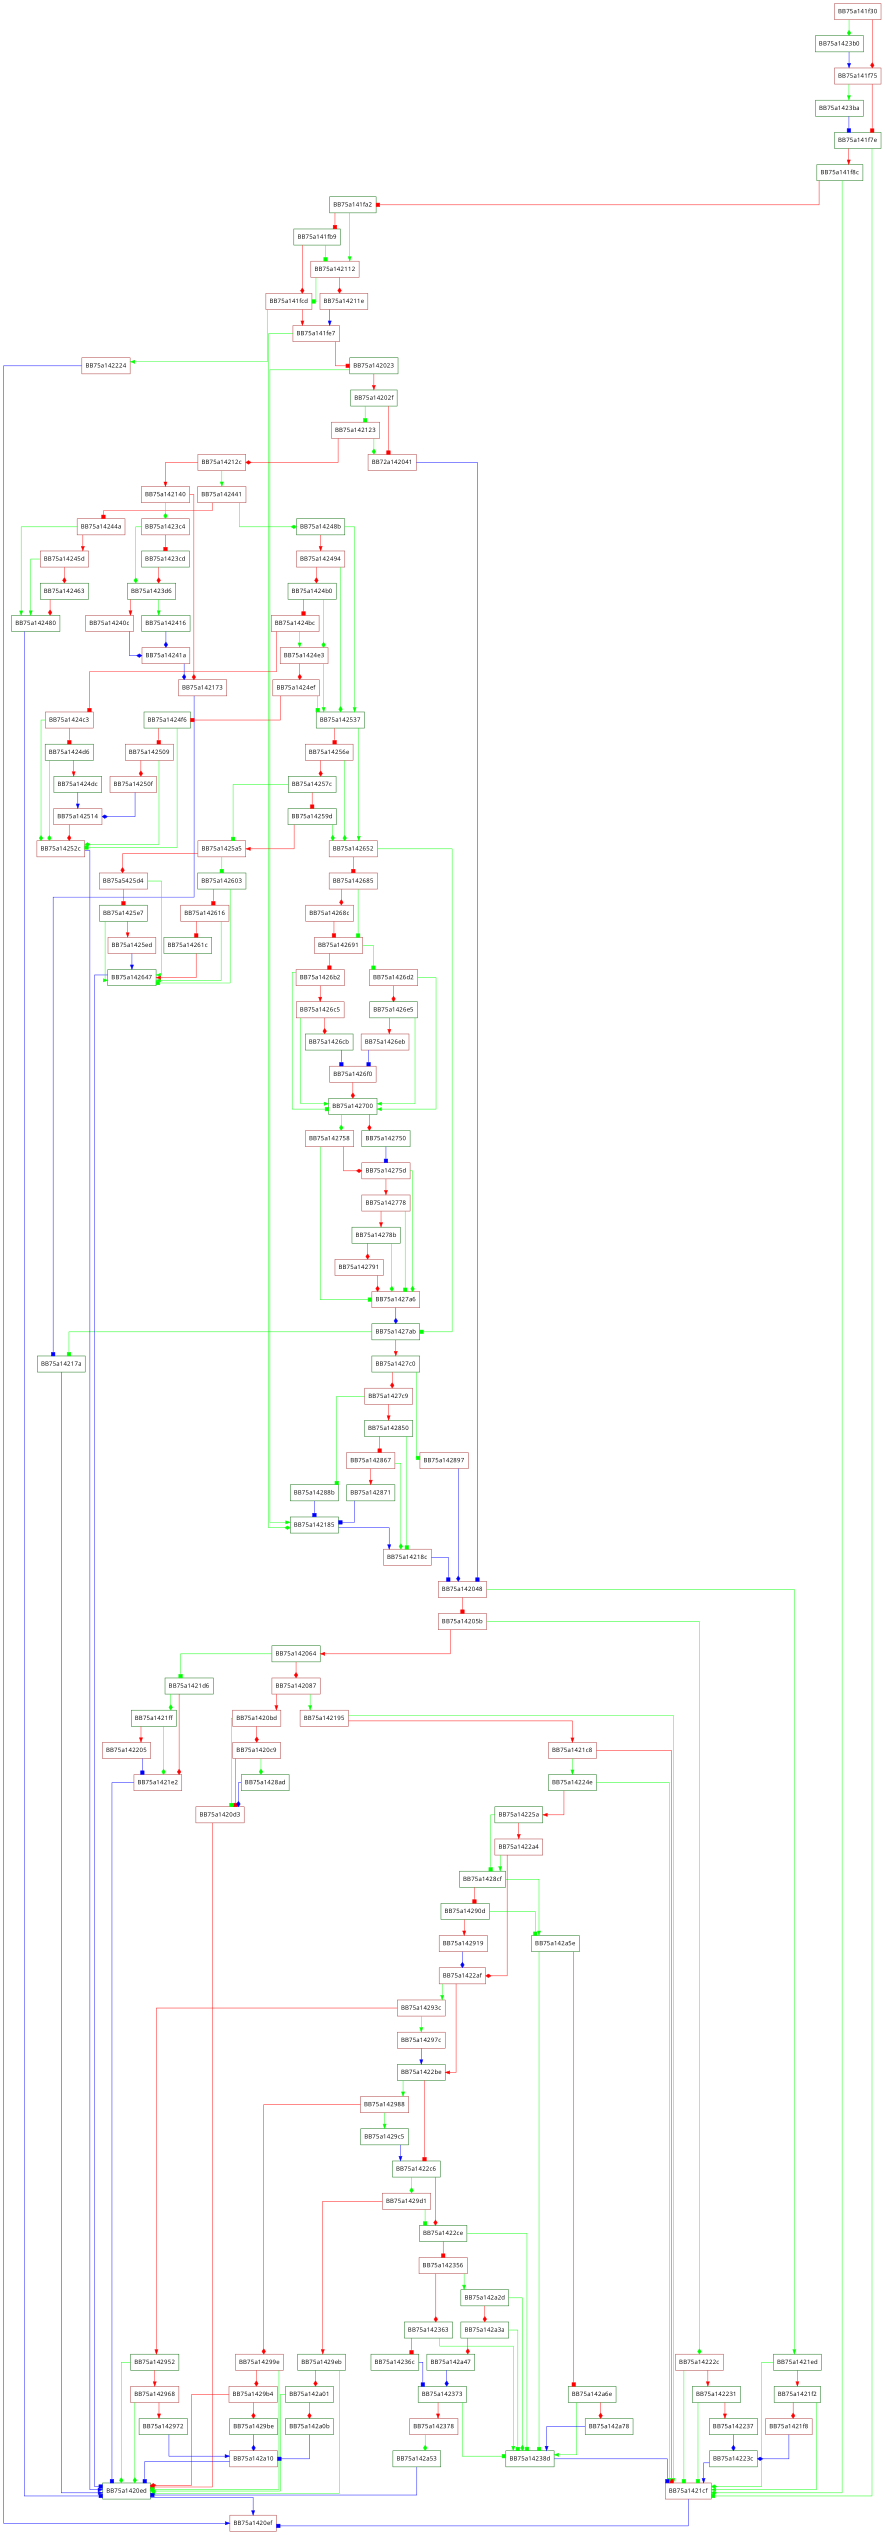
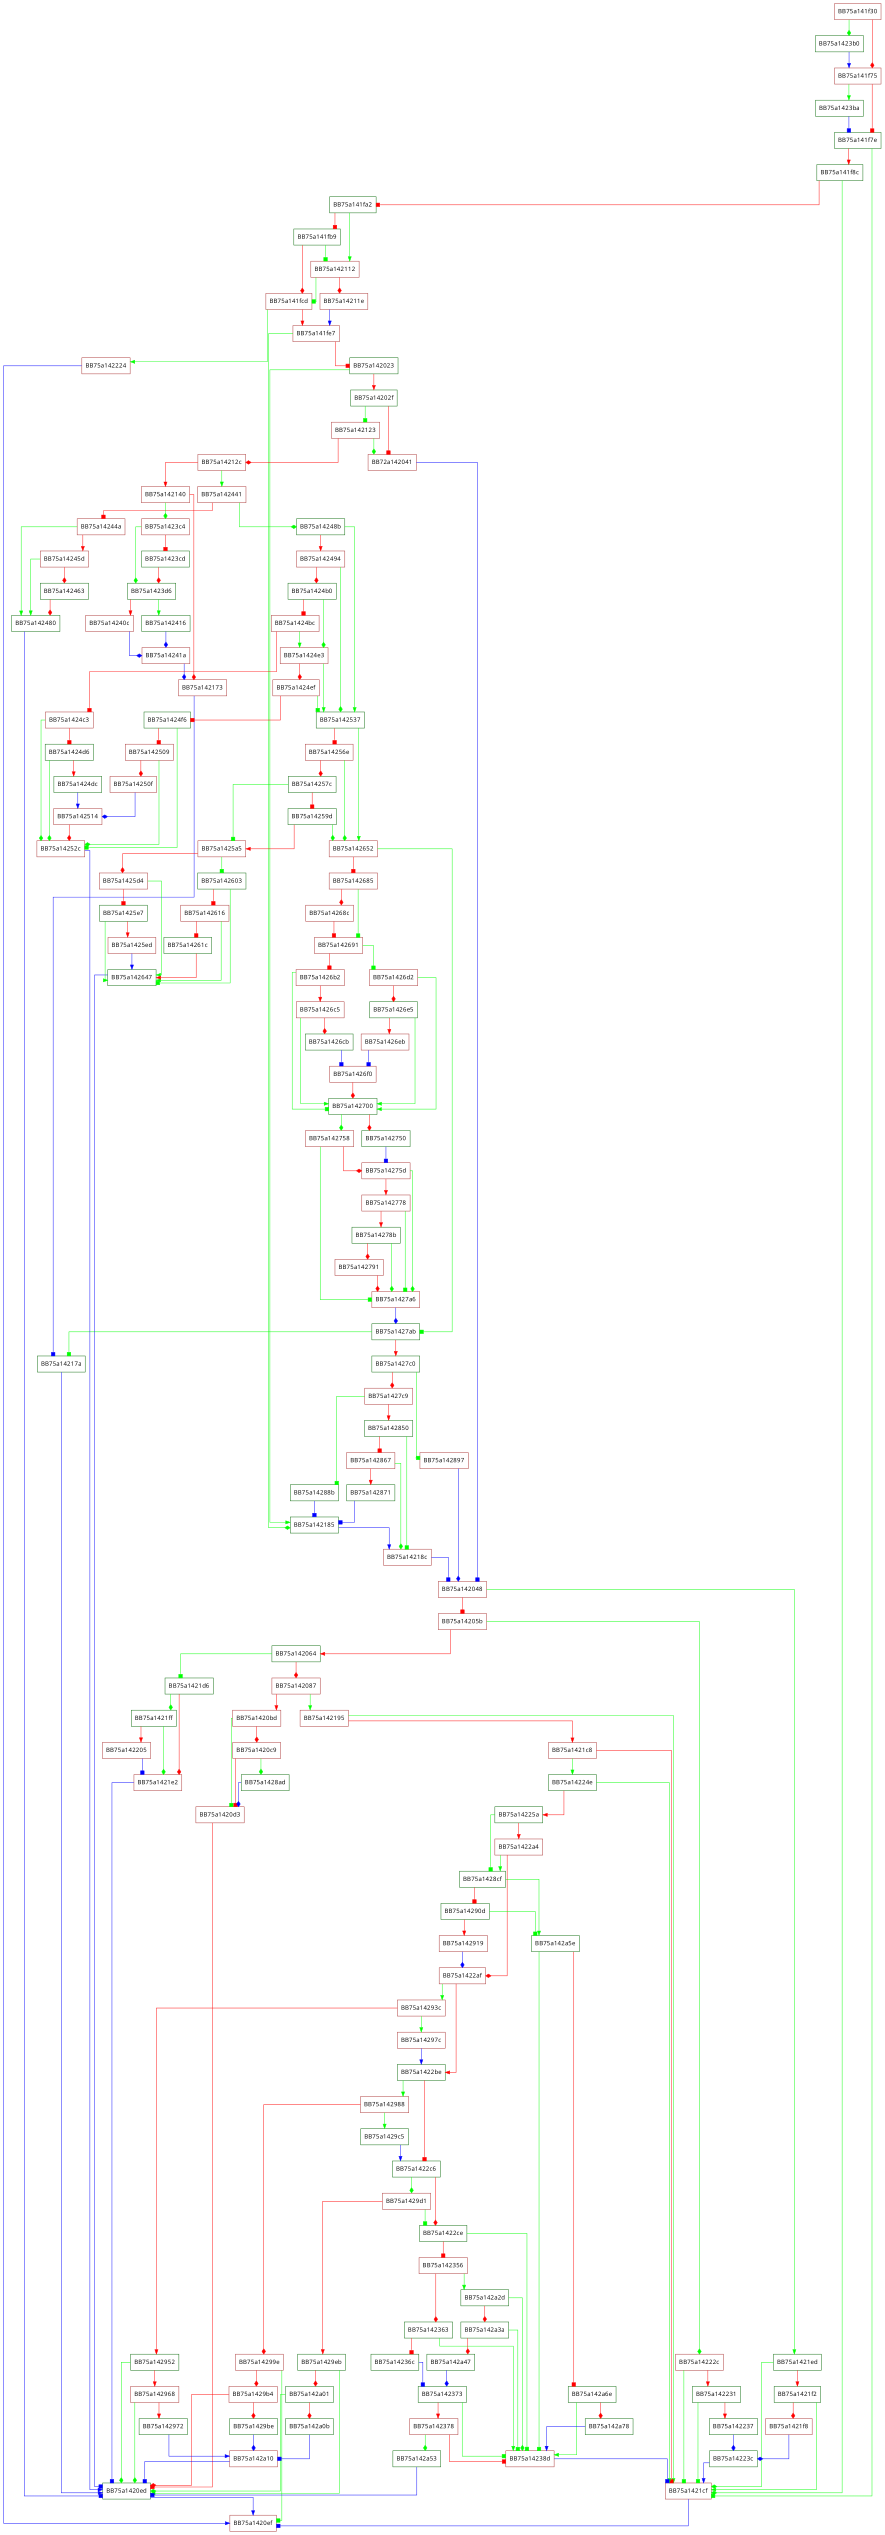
(123, 881) -> (123, 881)
(530, 2459) -> (530, 2459)
none -> (462, 2462)
(276, 2489) -> (282, 2446)
